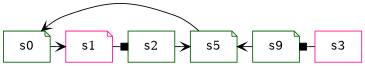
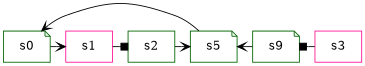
(89, 47) -> (89, 47)
